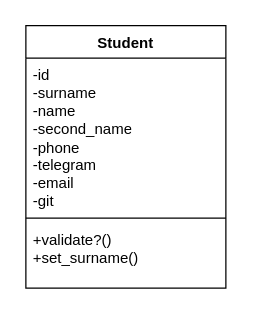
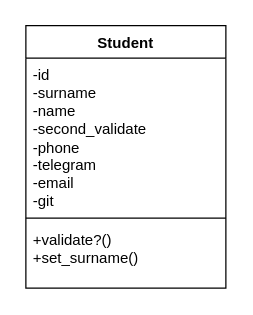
(84, 139) -> (96, 139)
